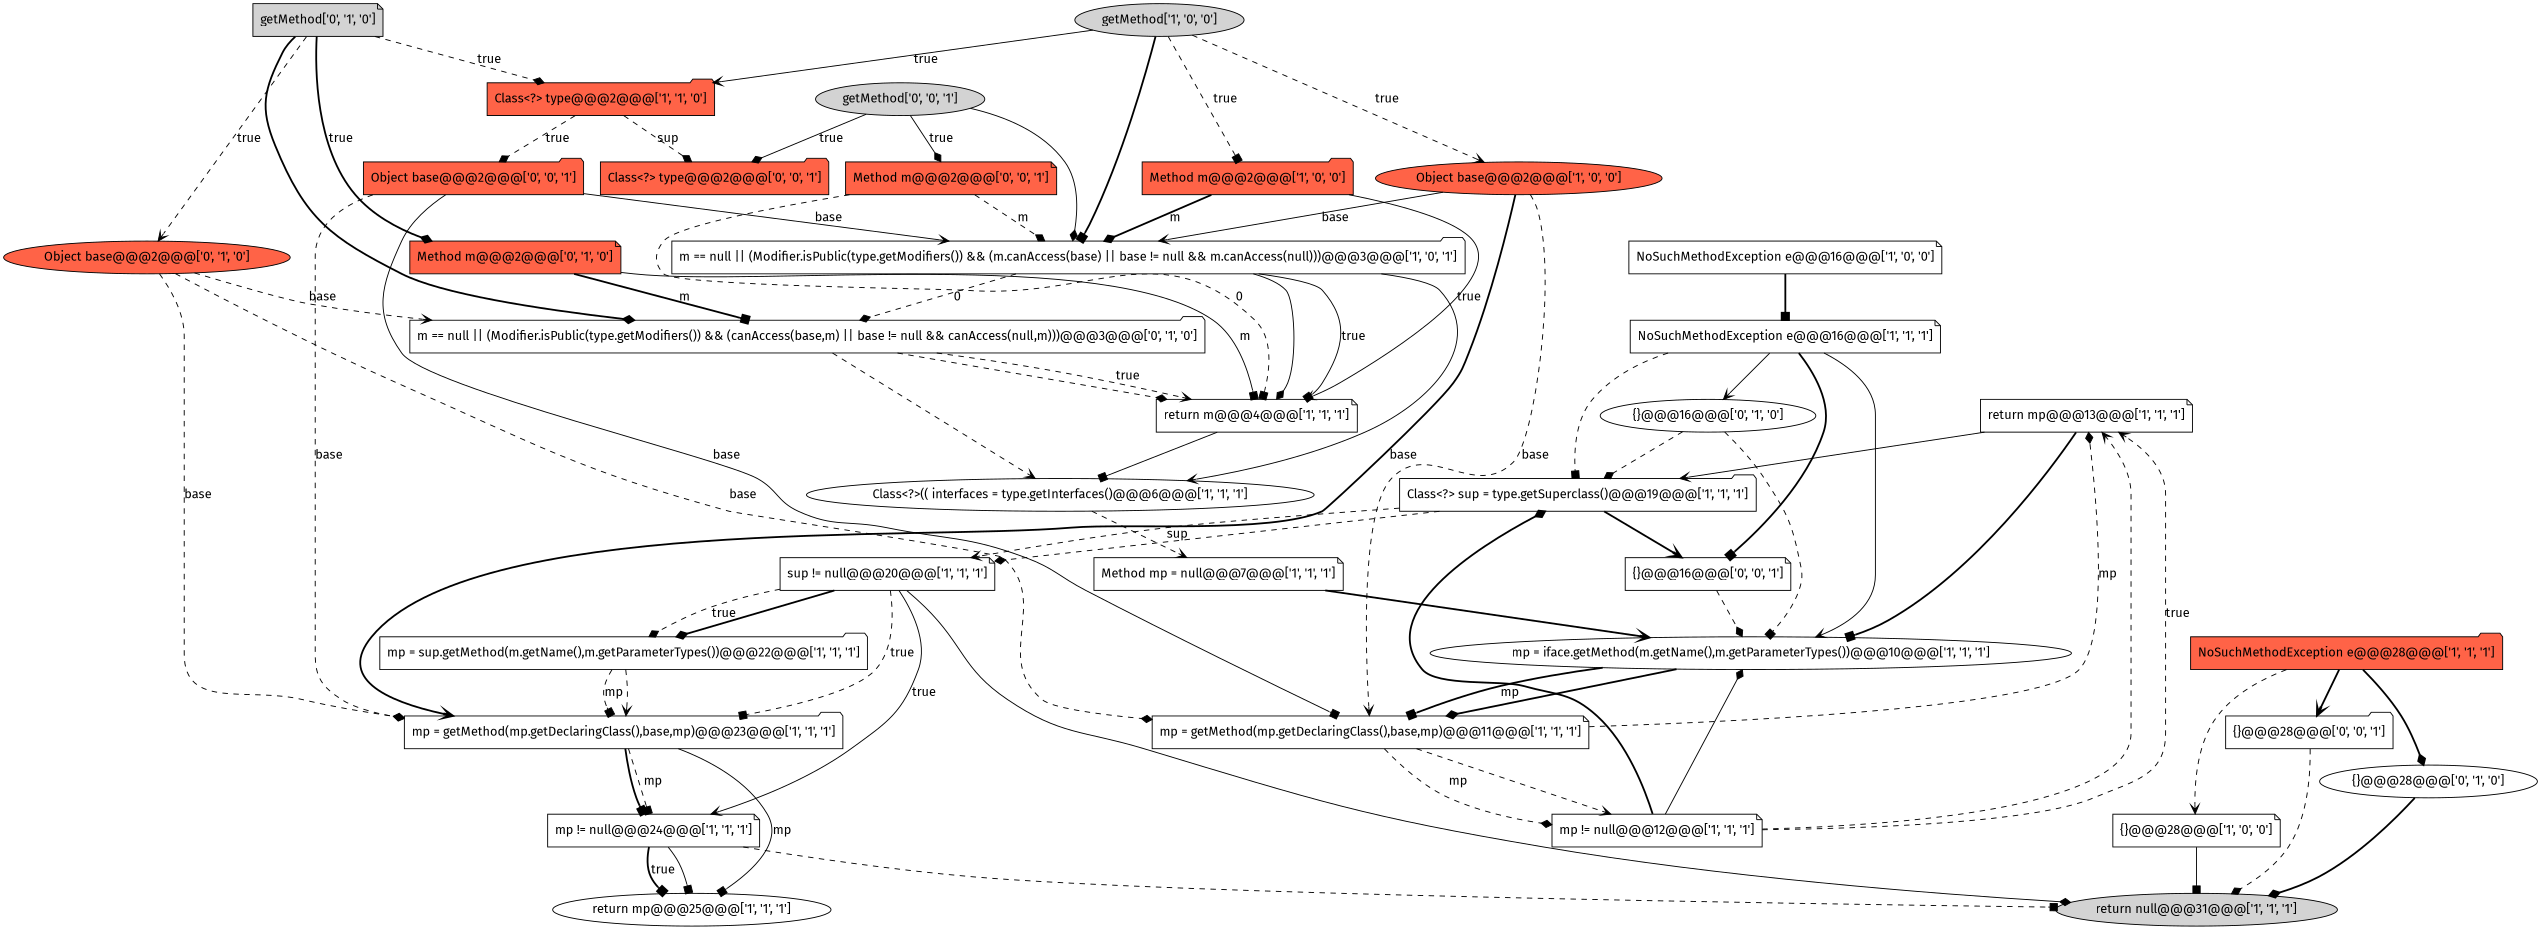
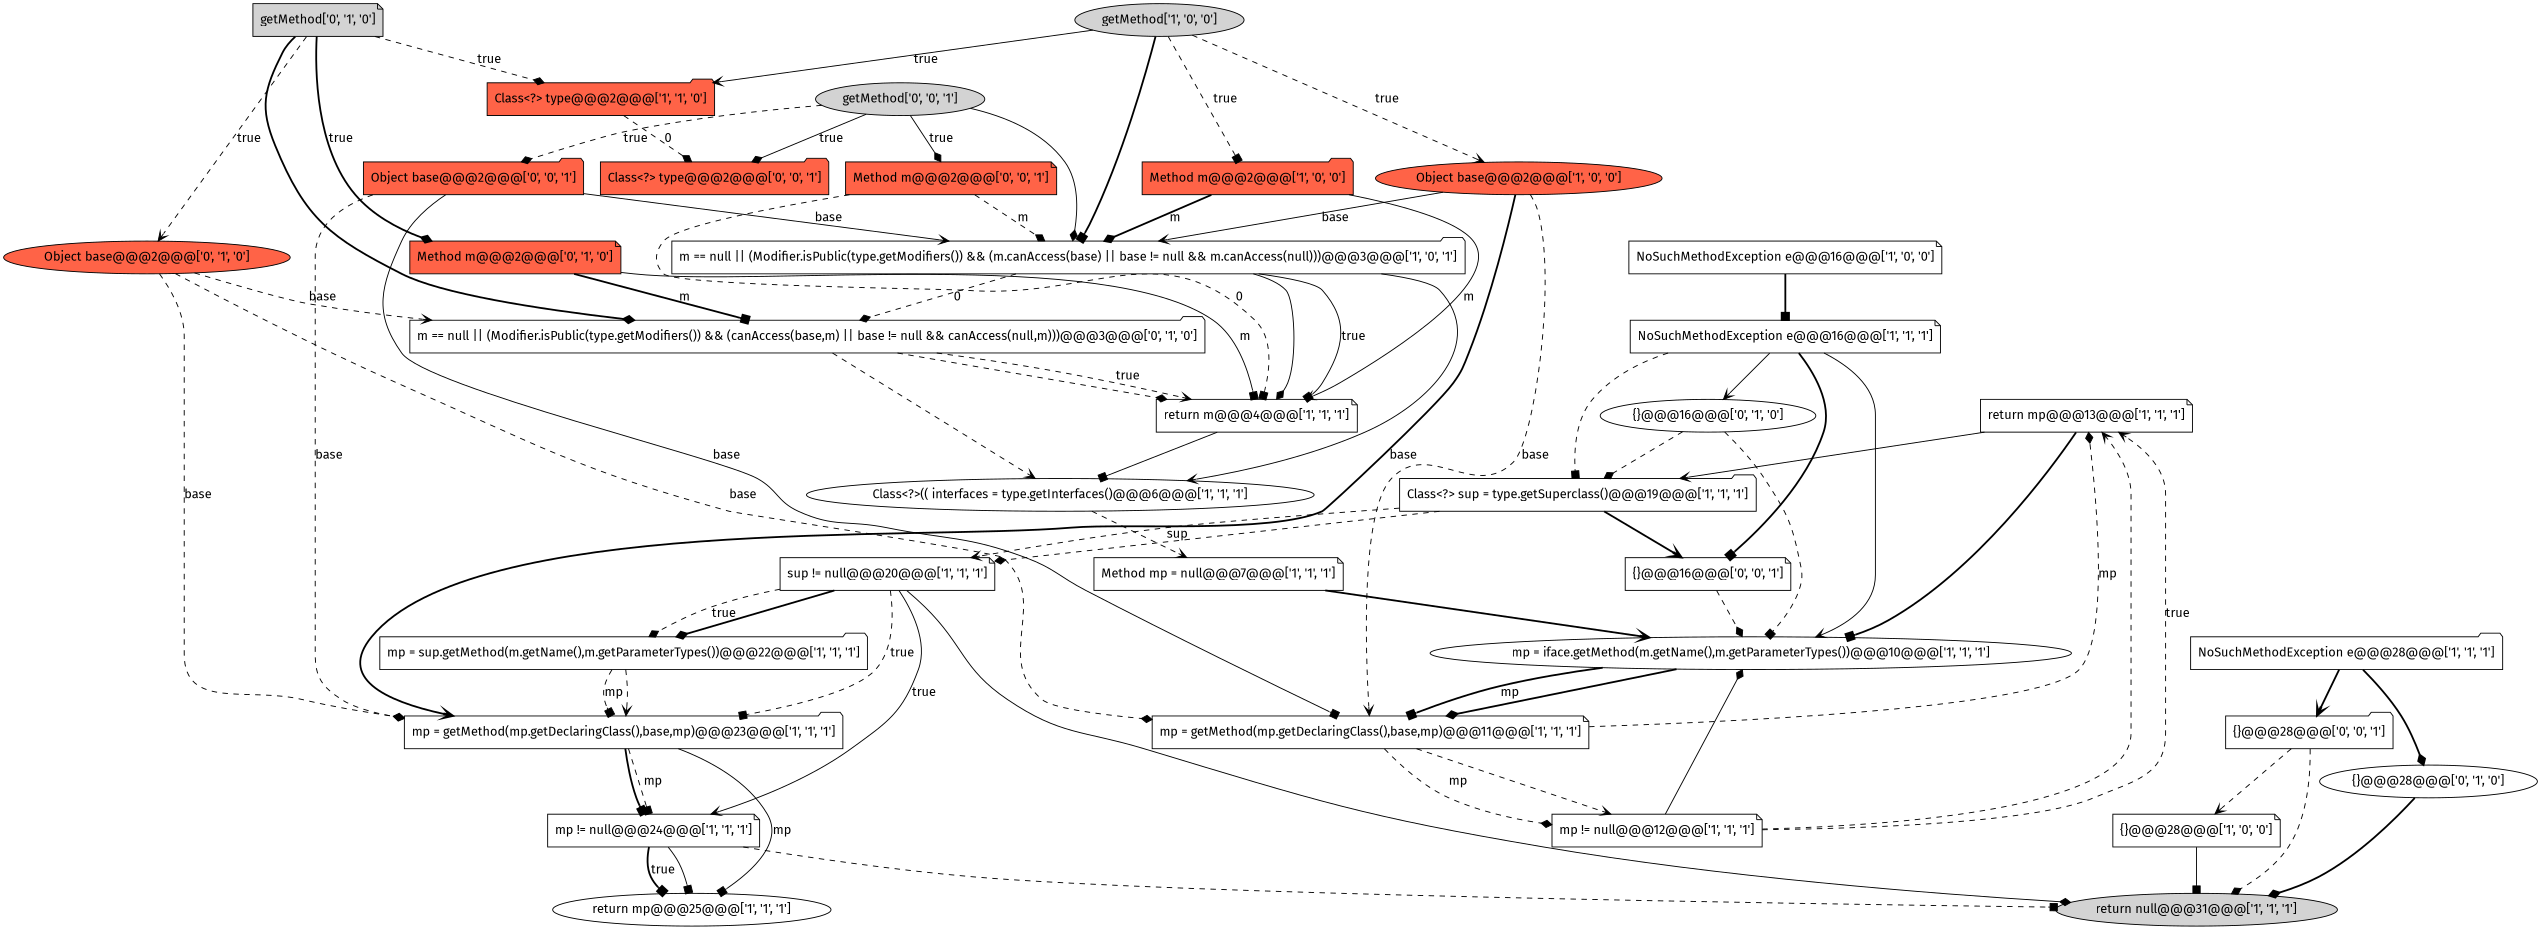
(542, 136) -> (675, 123)
(668, 139) -> (668, 139)
(1469, 297) -> (1469, 297)
(2347, 653) -> (2347, 653)
(1461, 681) -> none
(2215, 720) -> (2257, 778)
